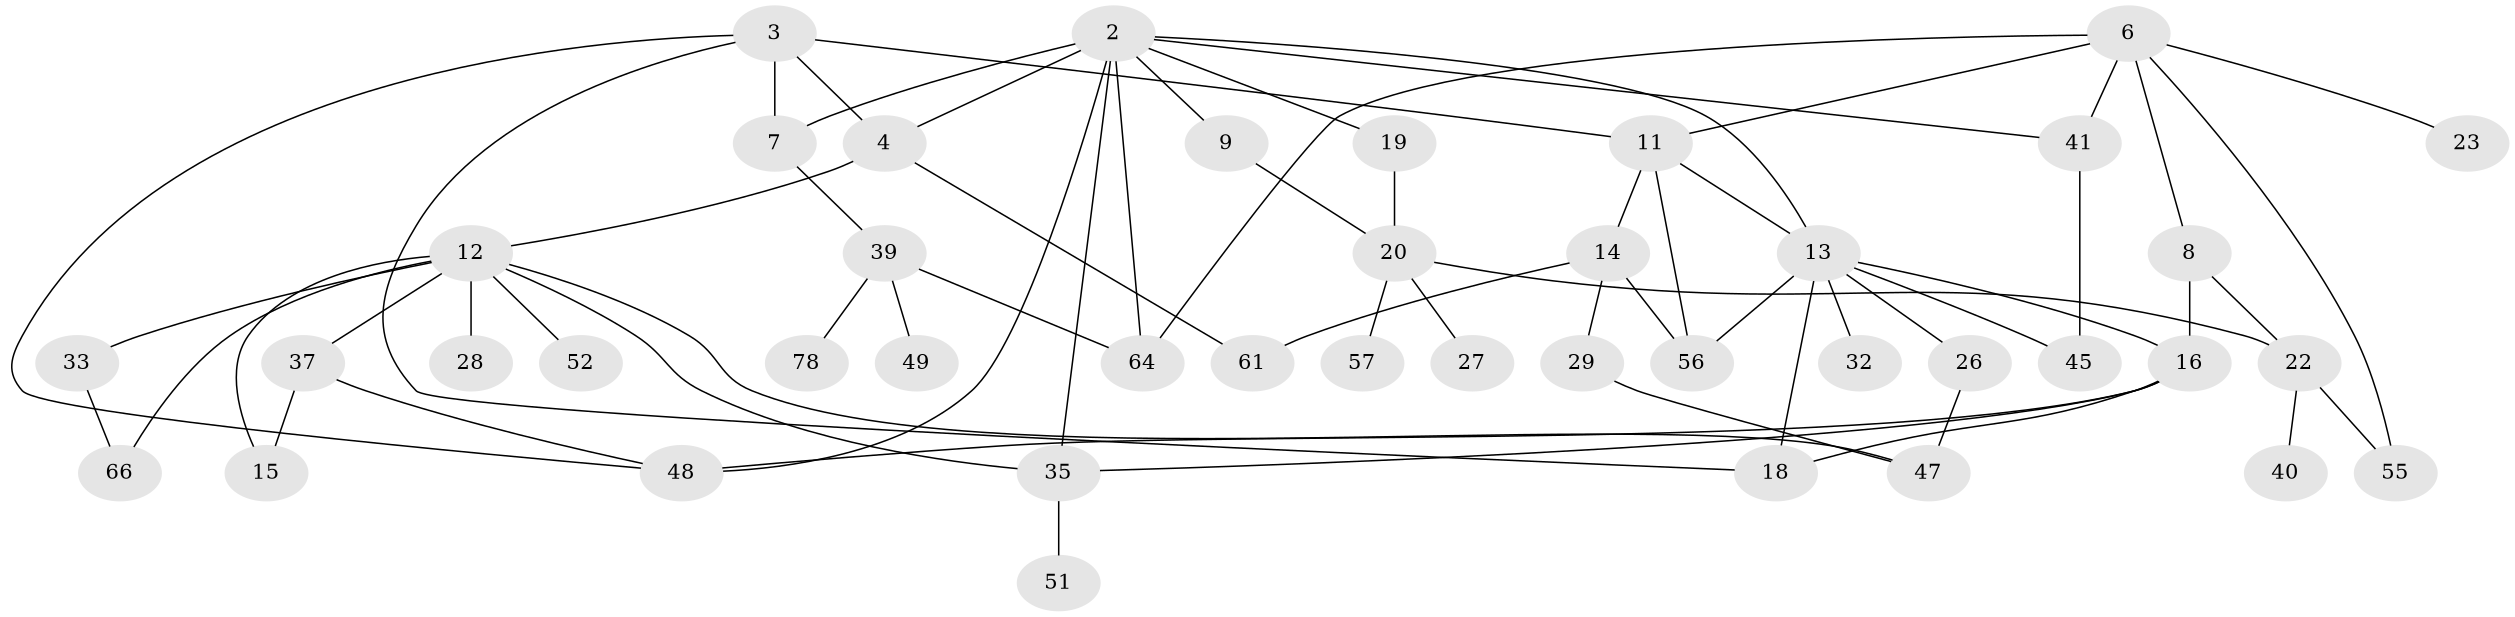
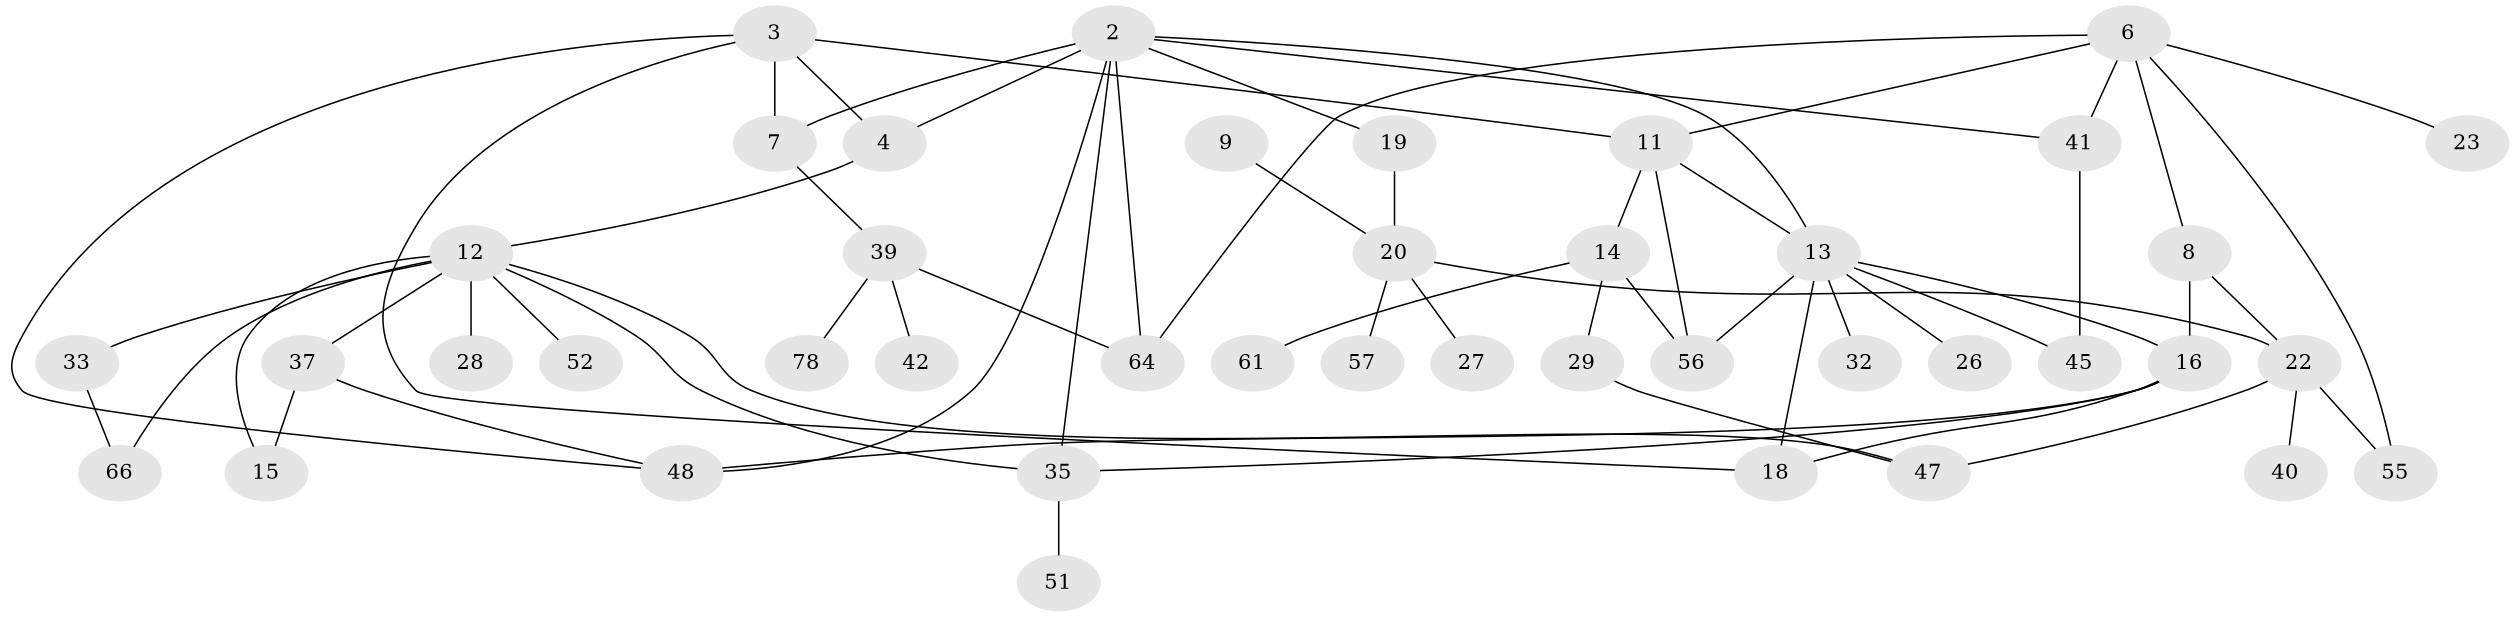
(1174, 92) -> none
(1069, 253) -> none
(917, 363) -> (917, 363)
(1954, 407) -> (2120, 429)
